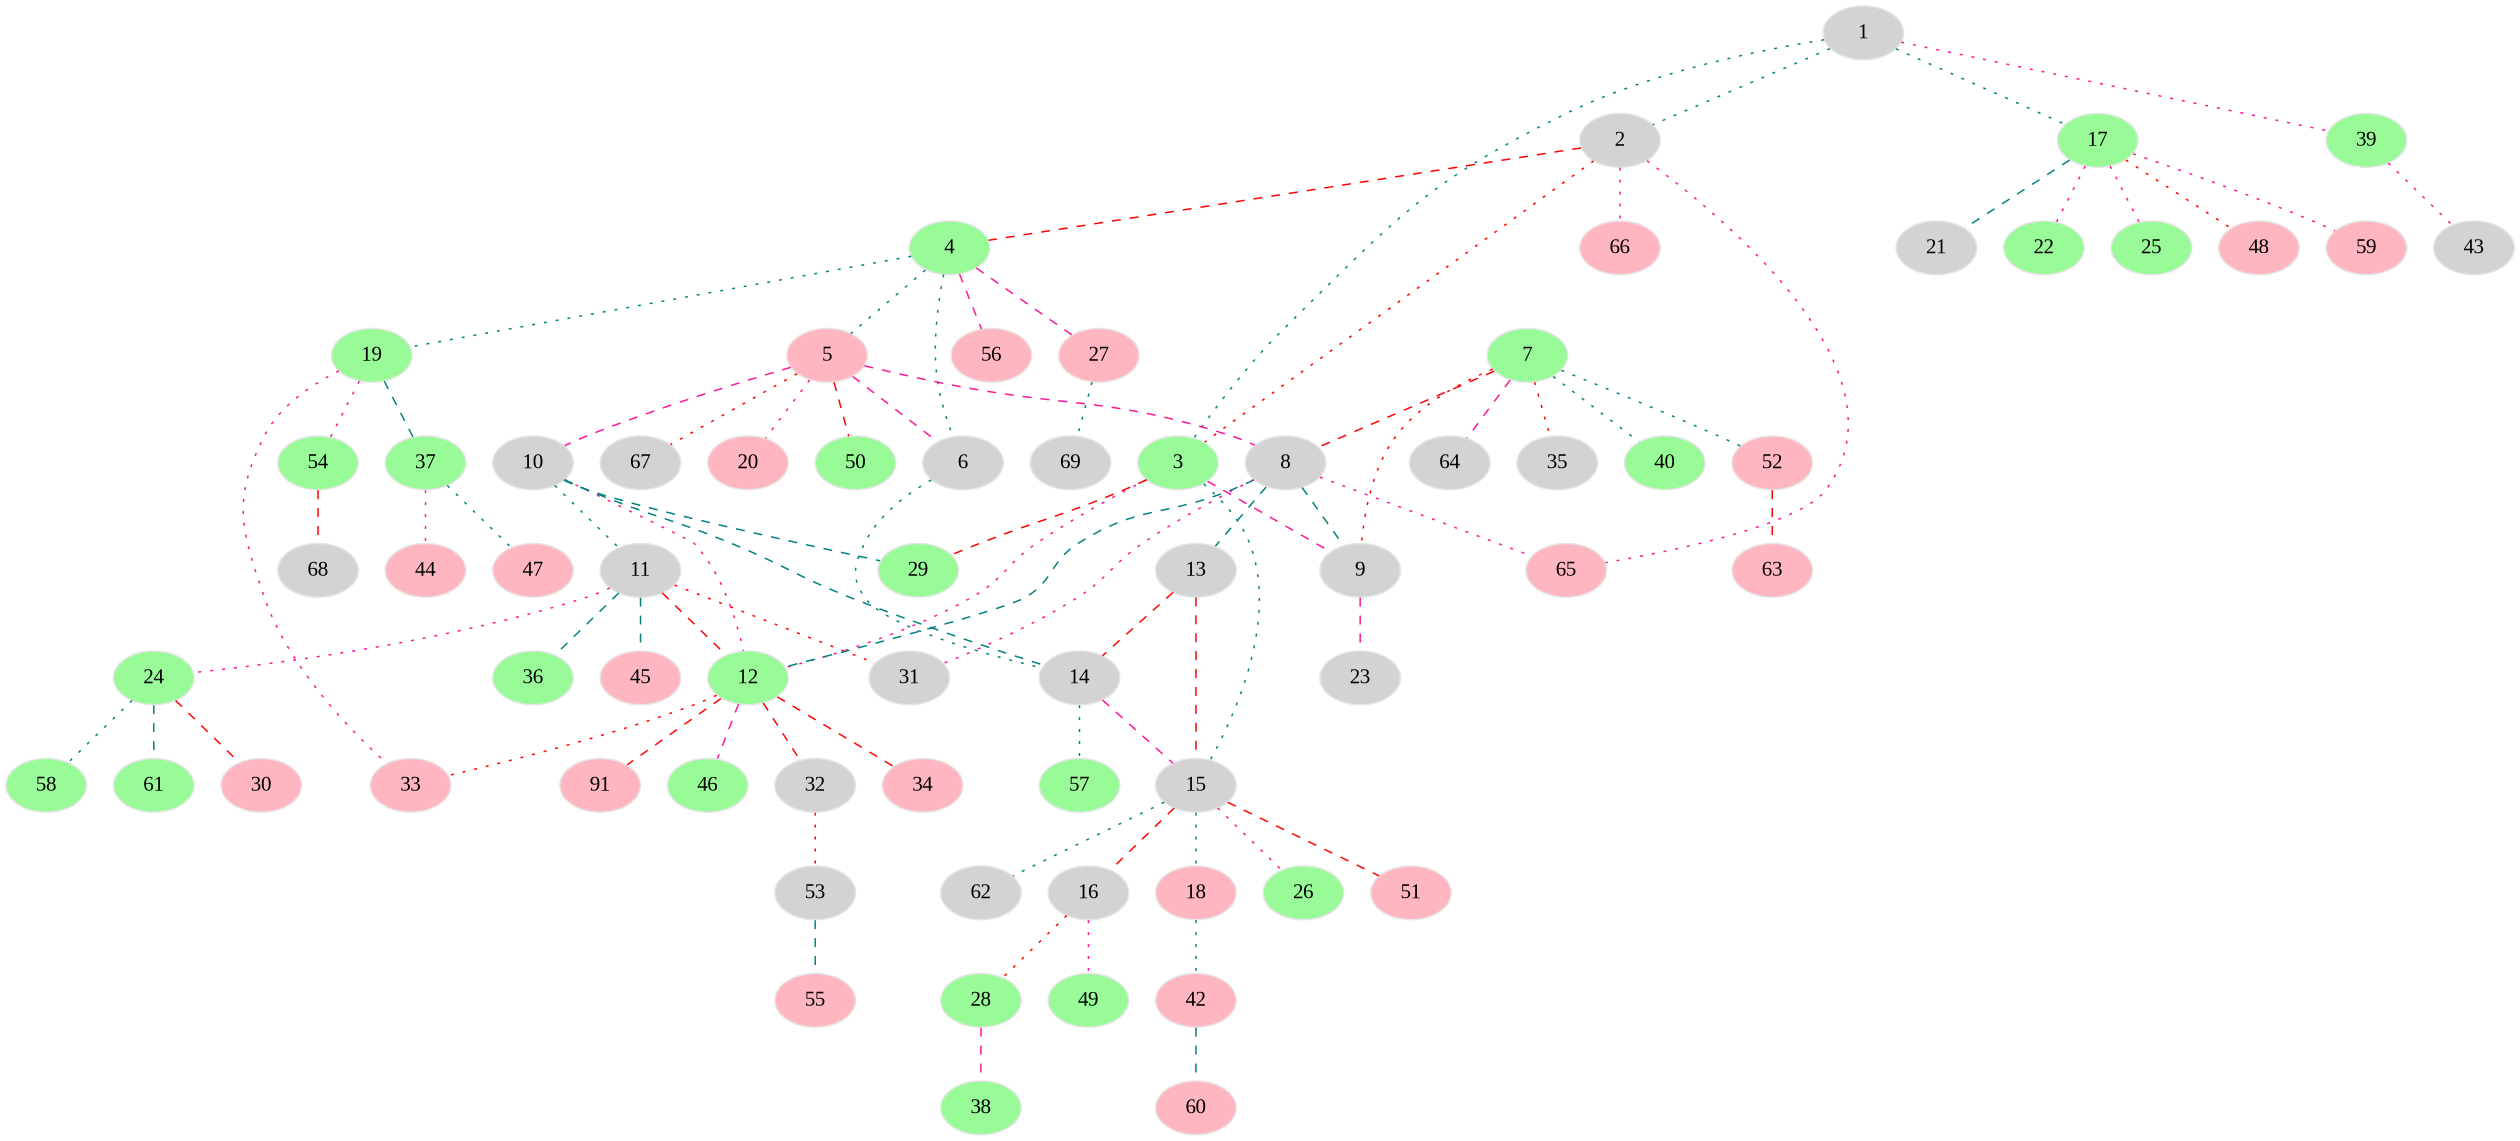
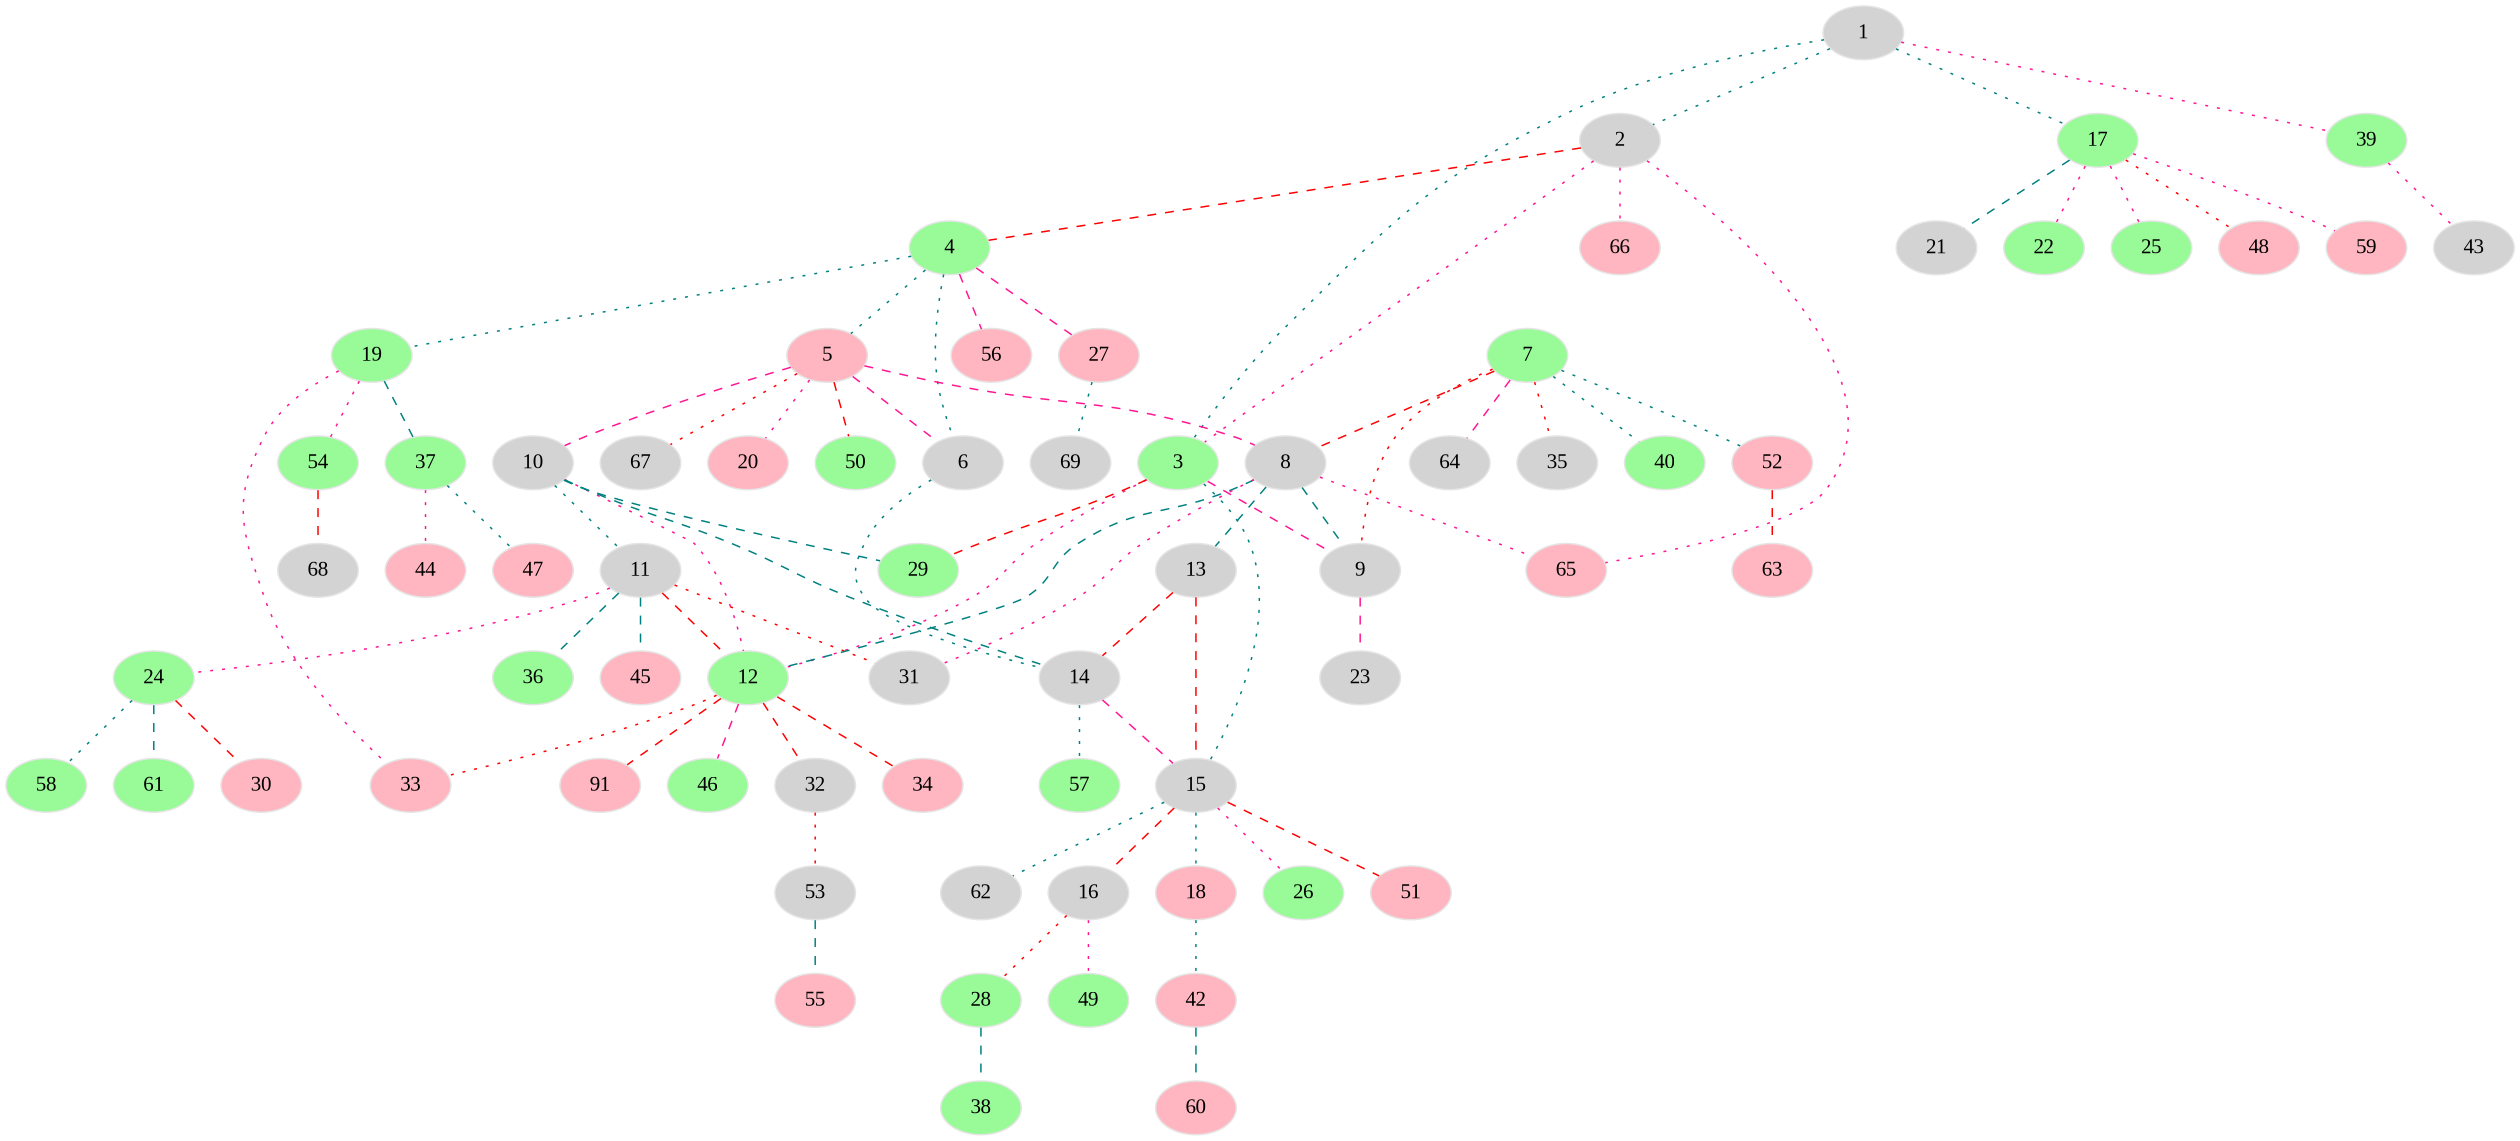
(1399, 301) -> (1399, 301)
(981, 1054) -> (981, 1054)
